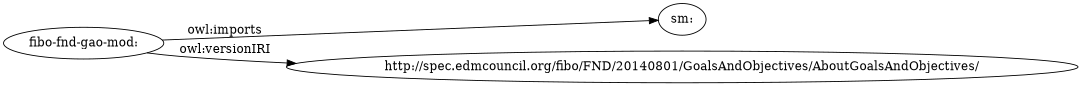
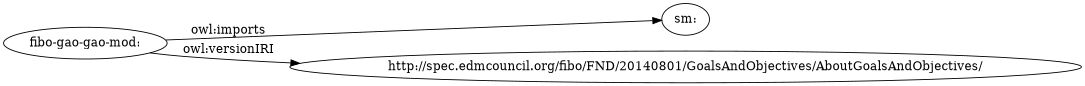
(84, 43) -> (85, 43)
